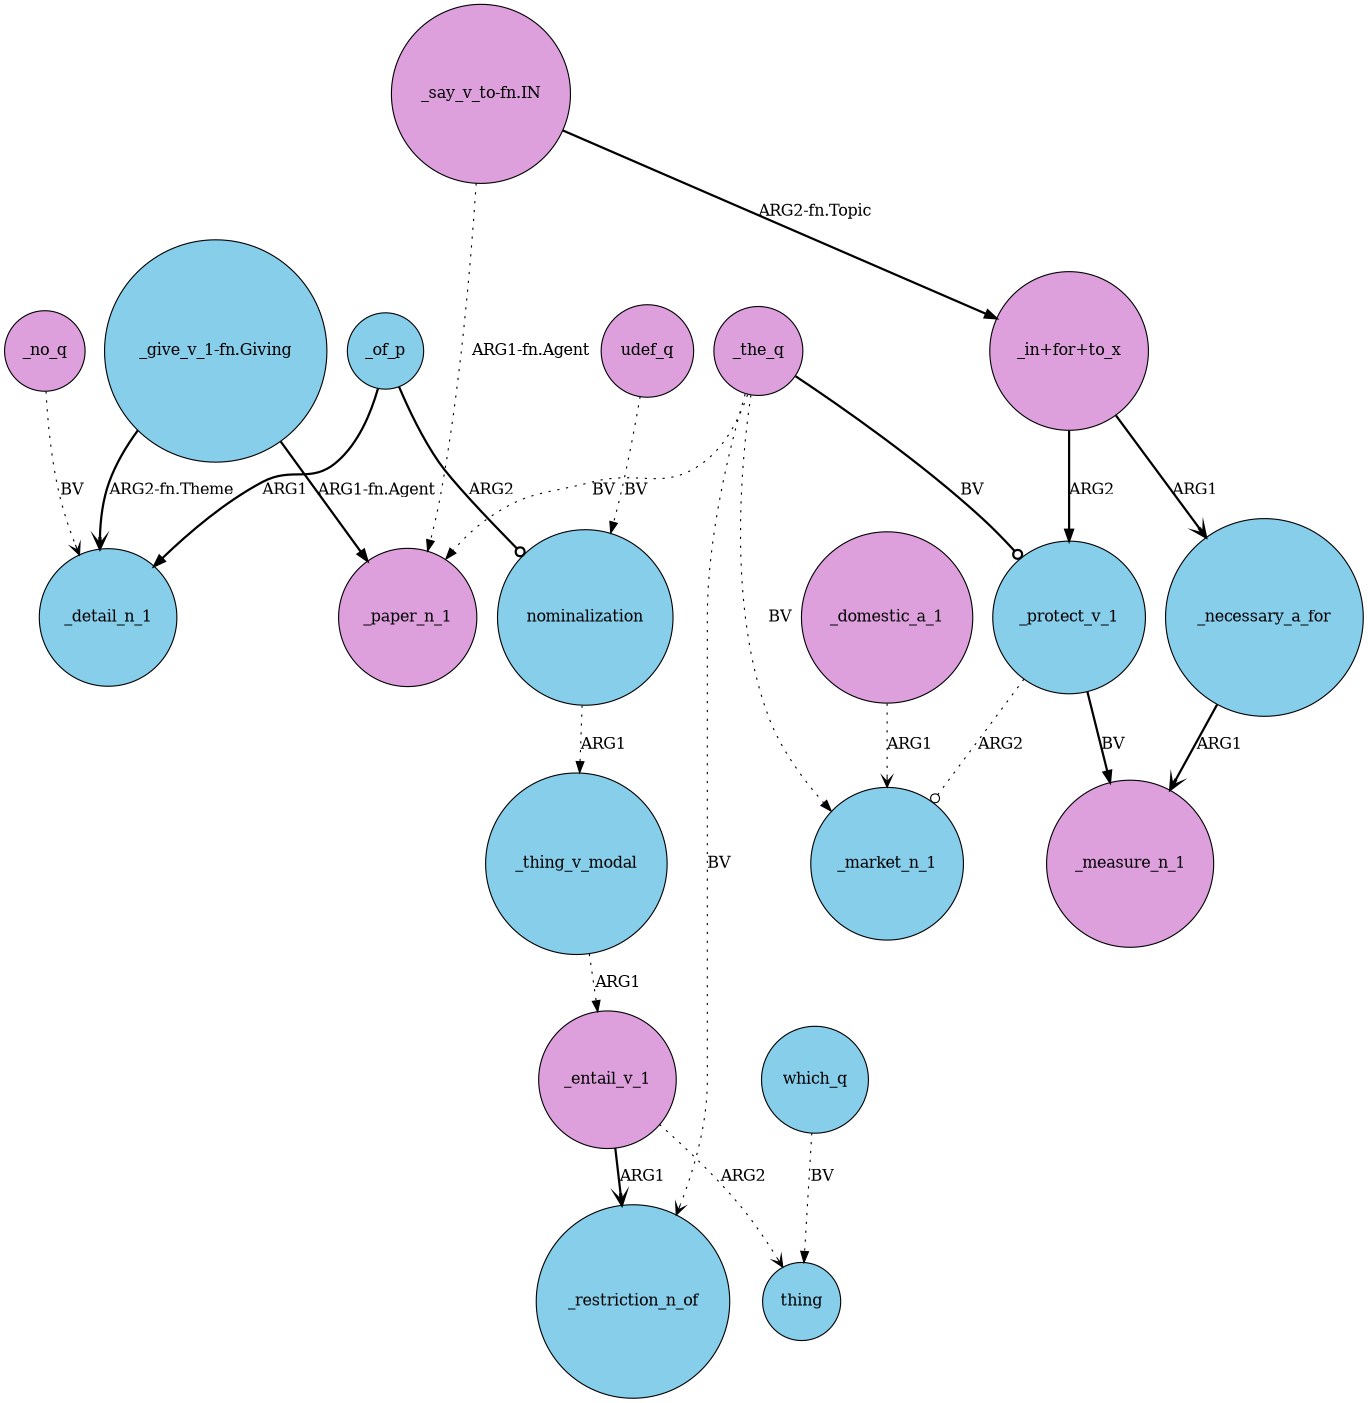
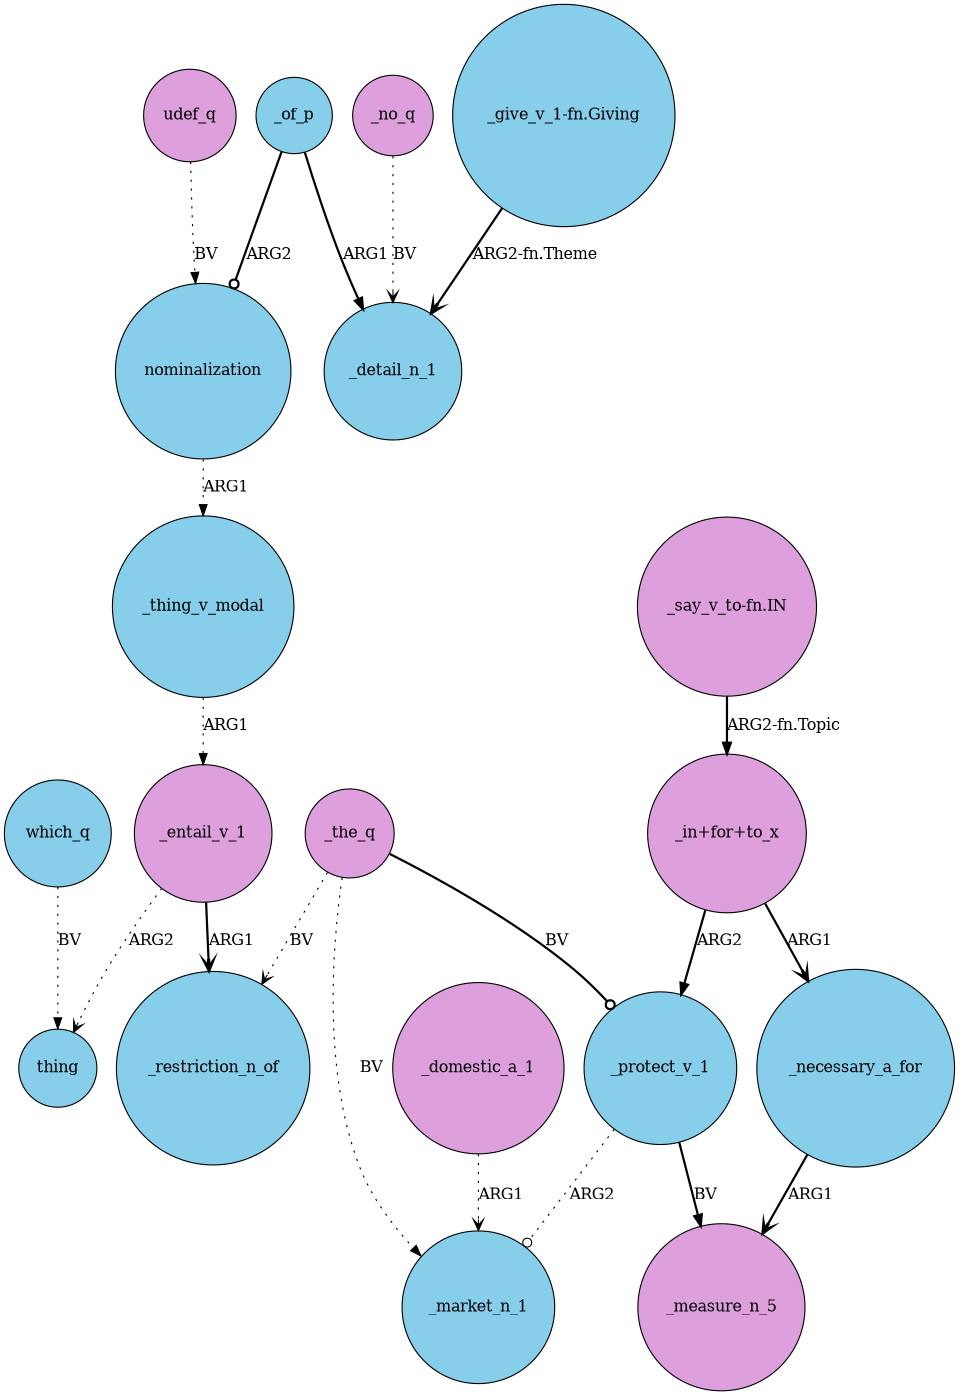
(408, 617) -> none
(1130, 864) -> (721, 1307)
